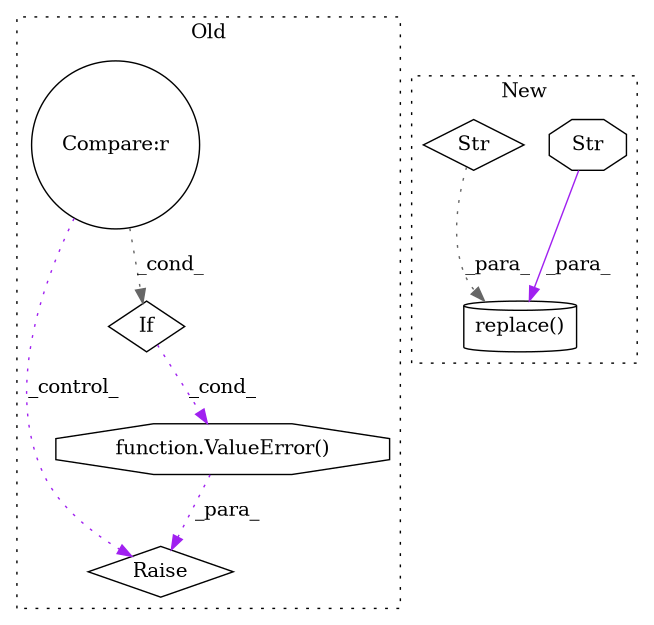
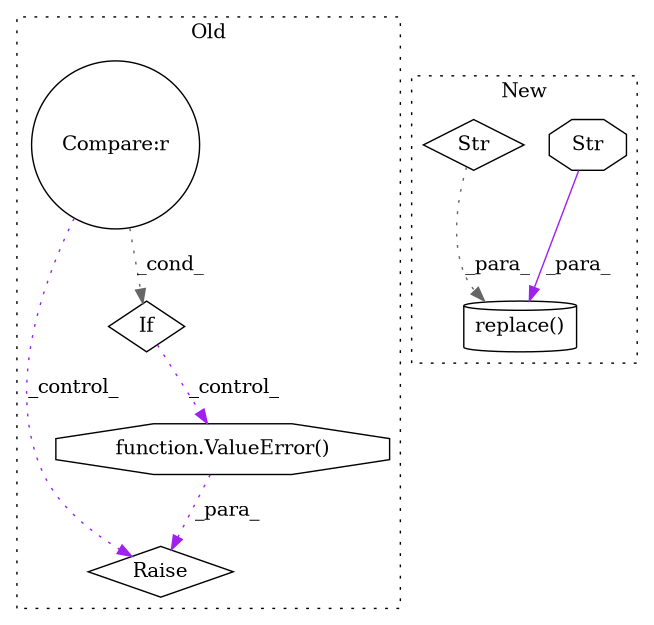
(223, 388) -> (234, 388)
